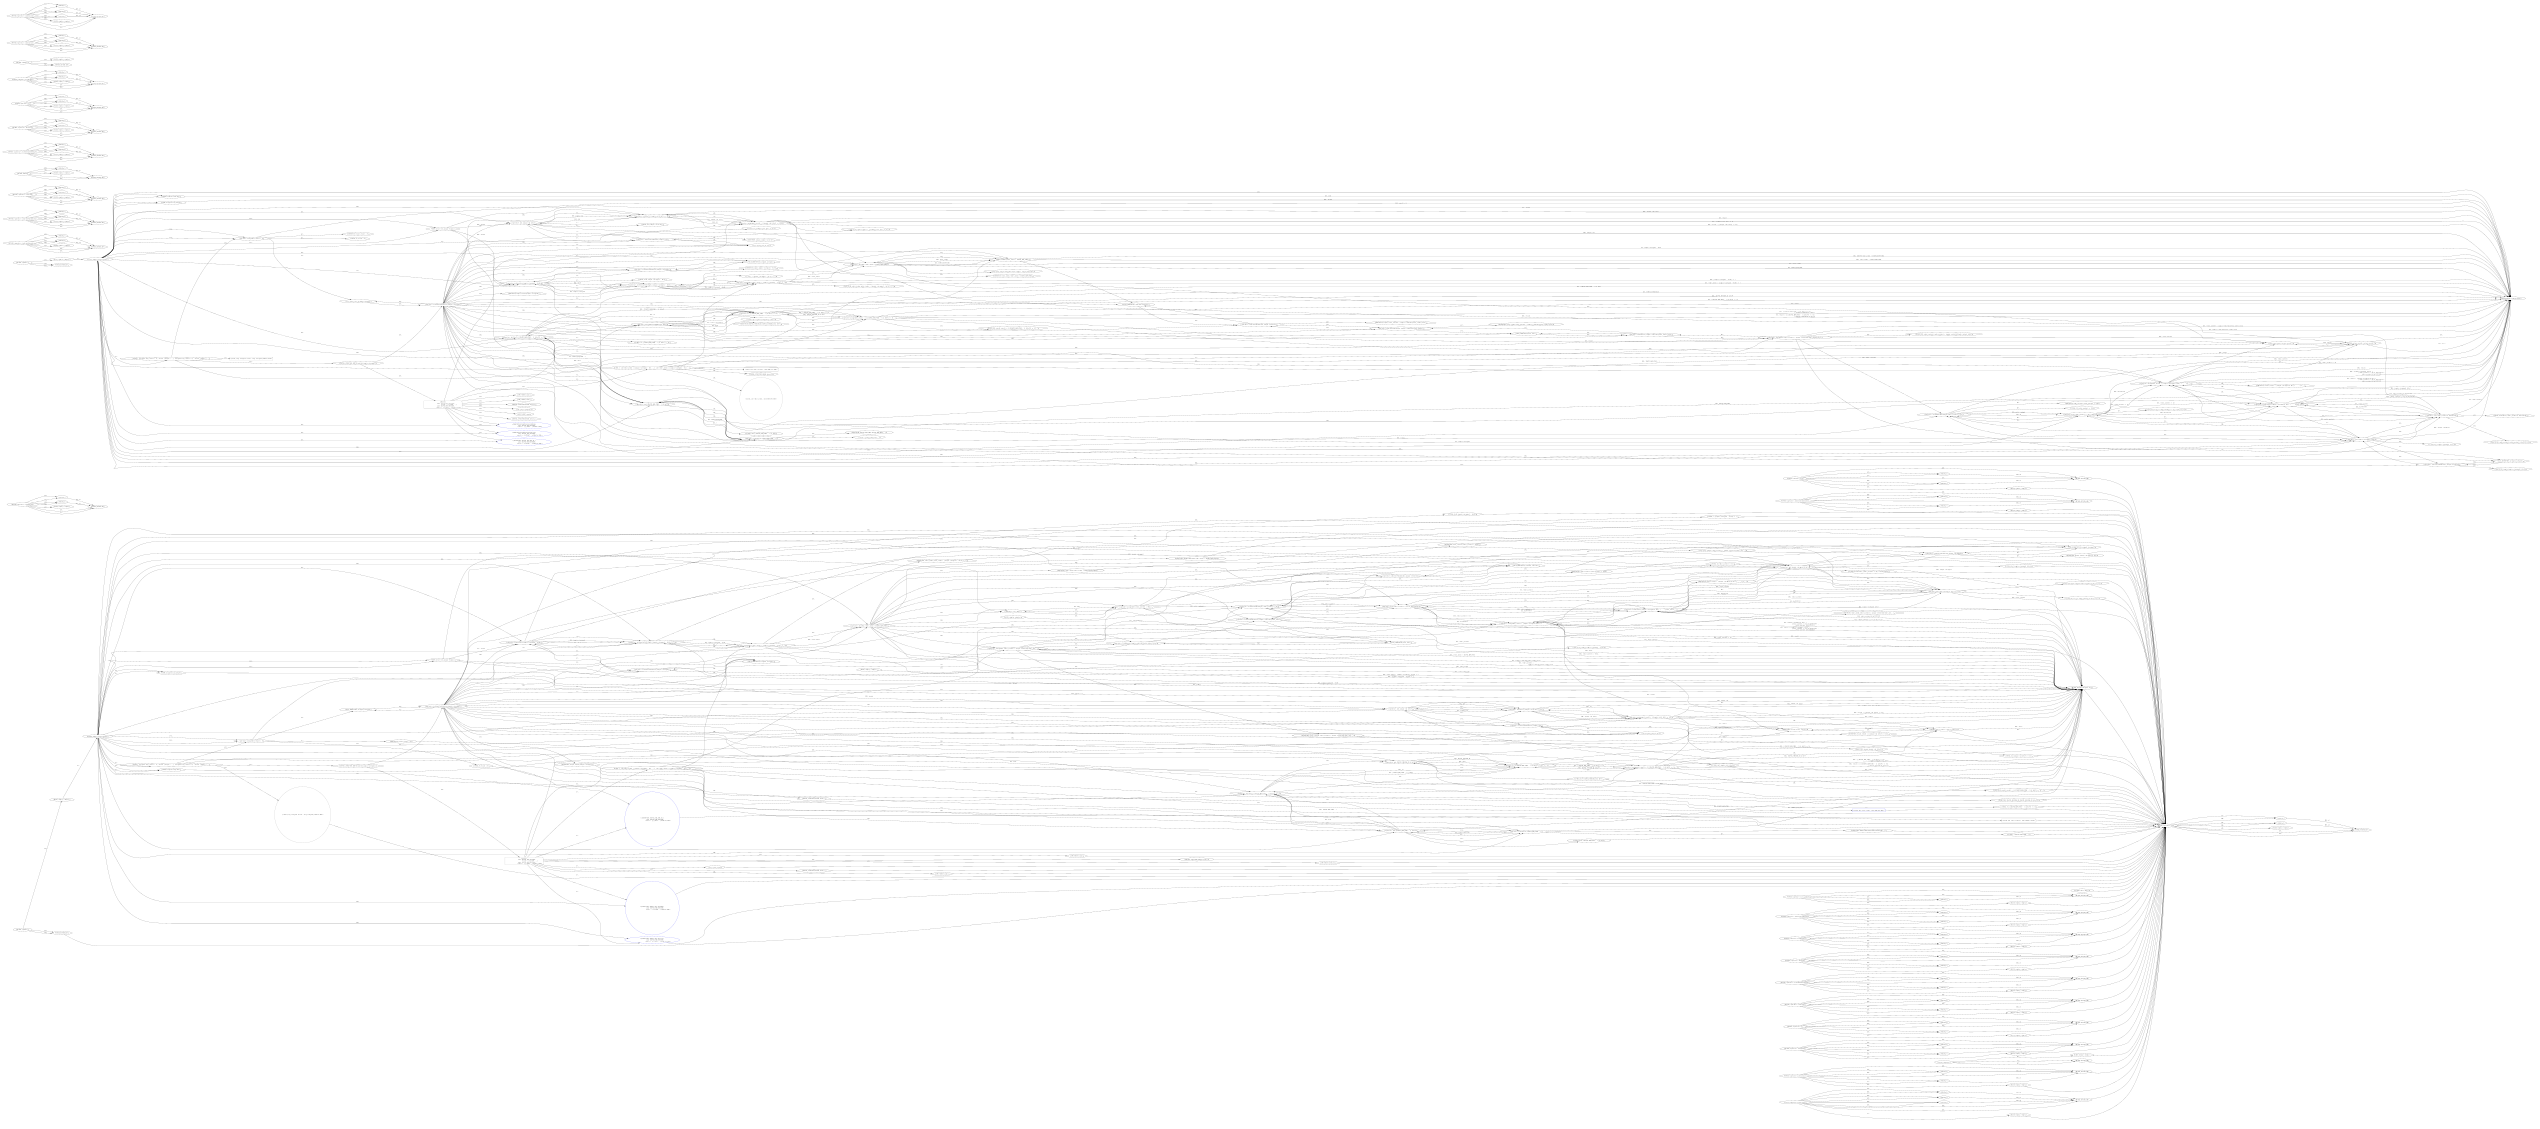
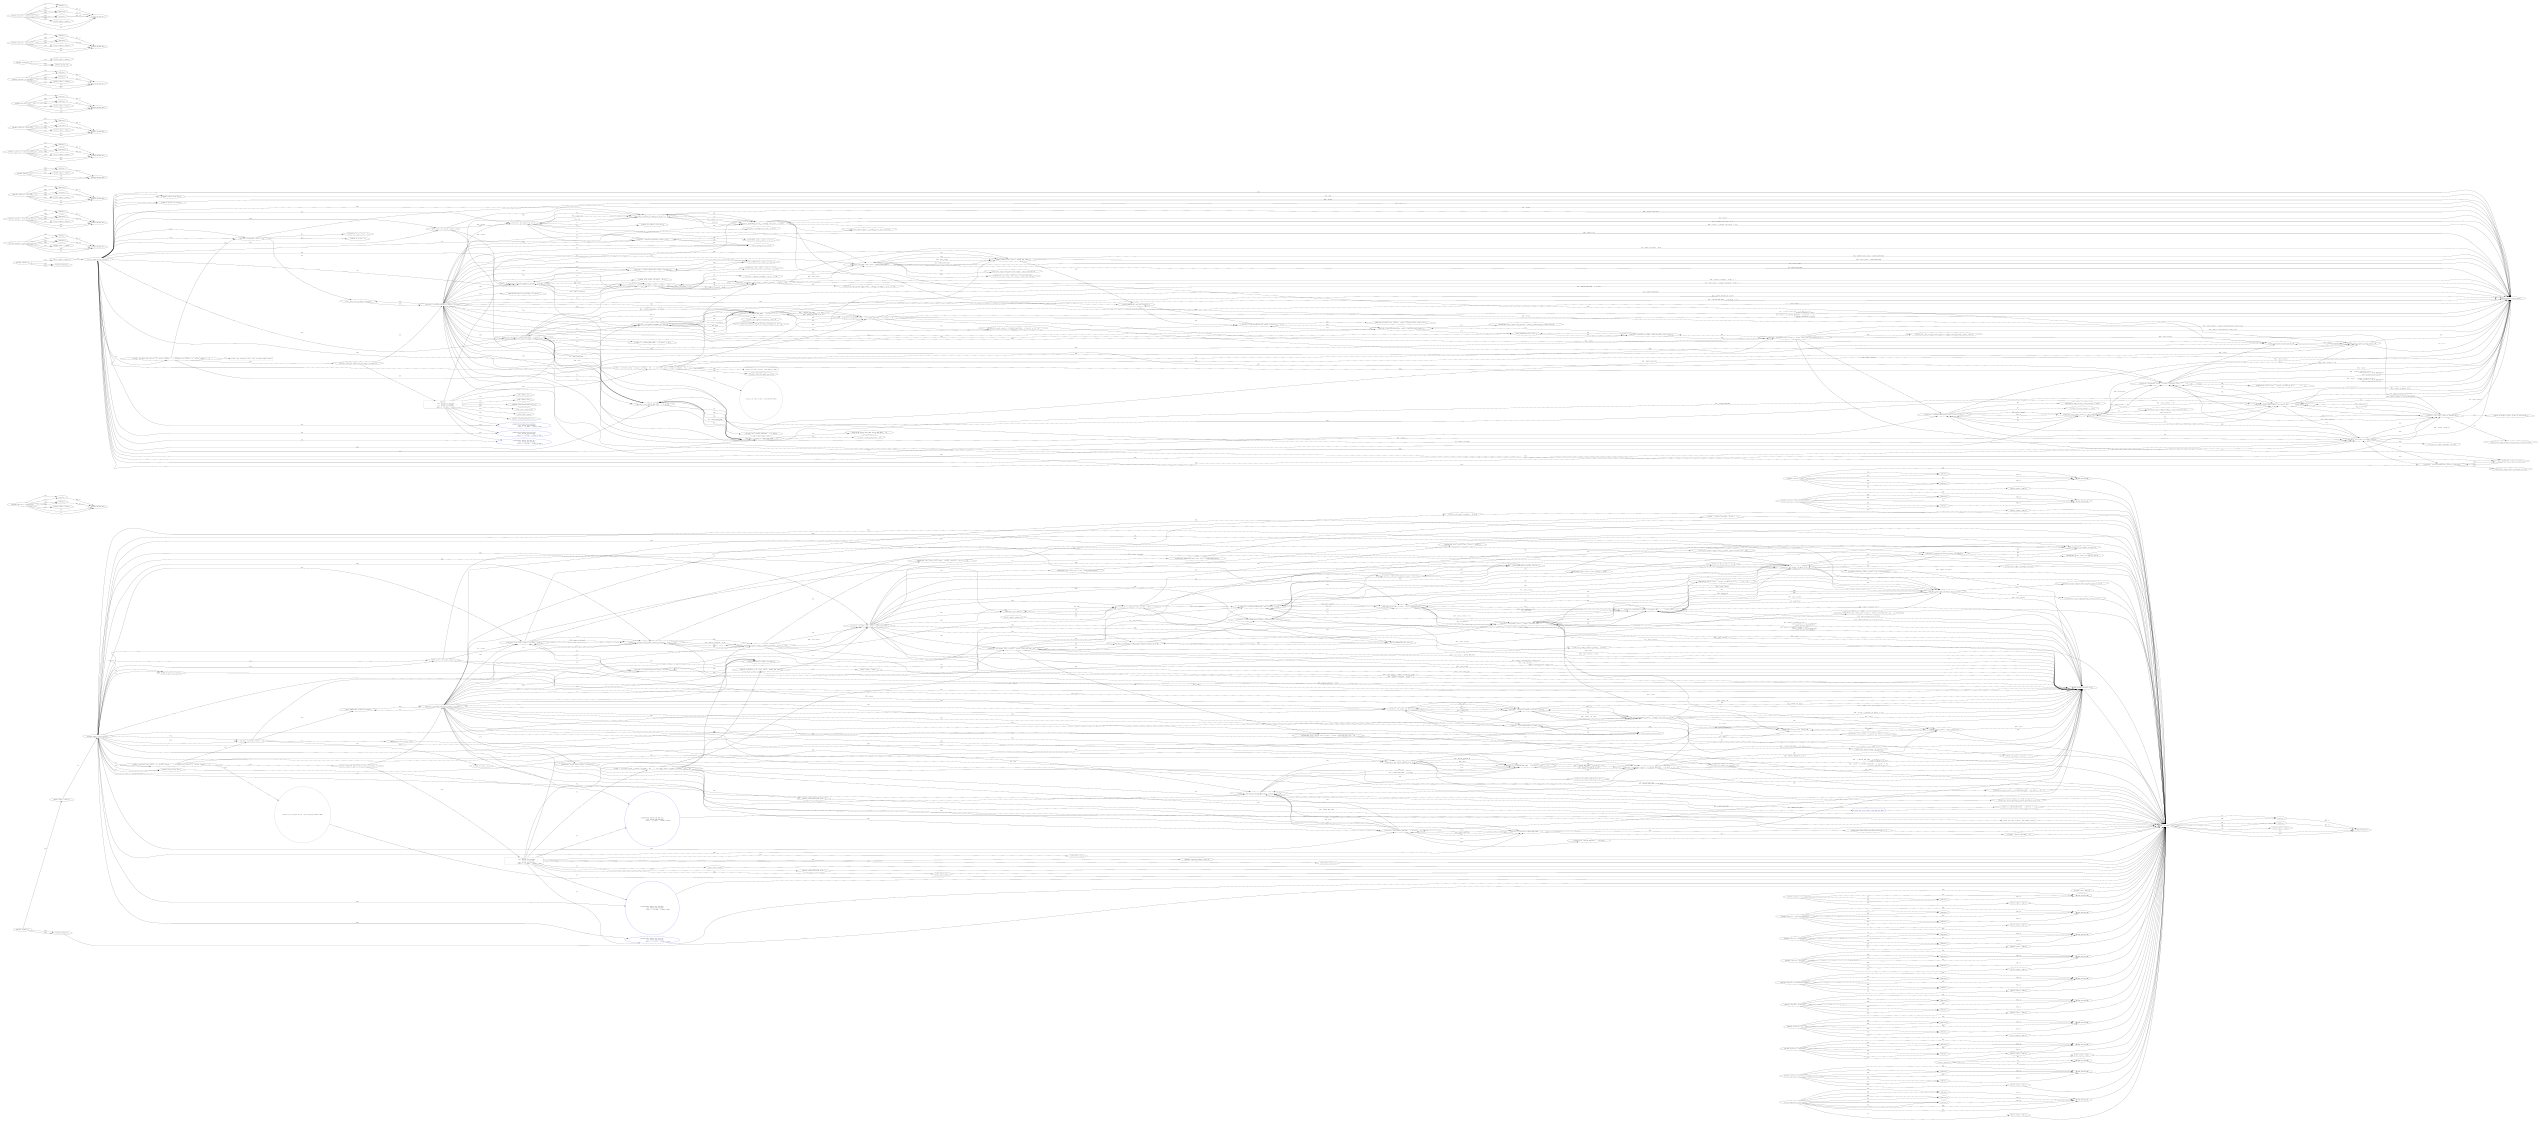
none -> (761, 670)
